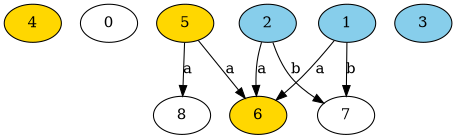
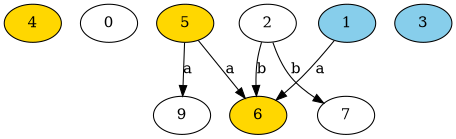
(268, 23) -> (268, 23)
(347, 64) -> none
(262, 69) -> (262, 69)
(182, 115) -> (182, 115)
